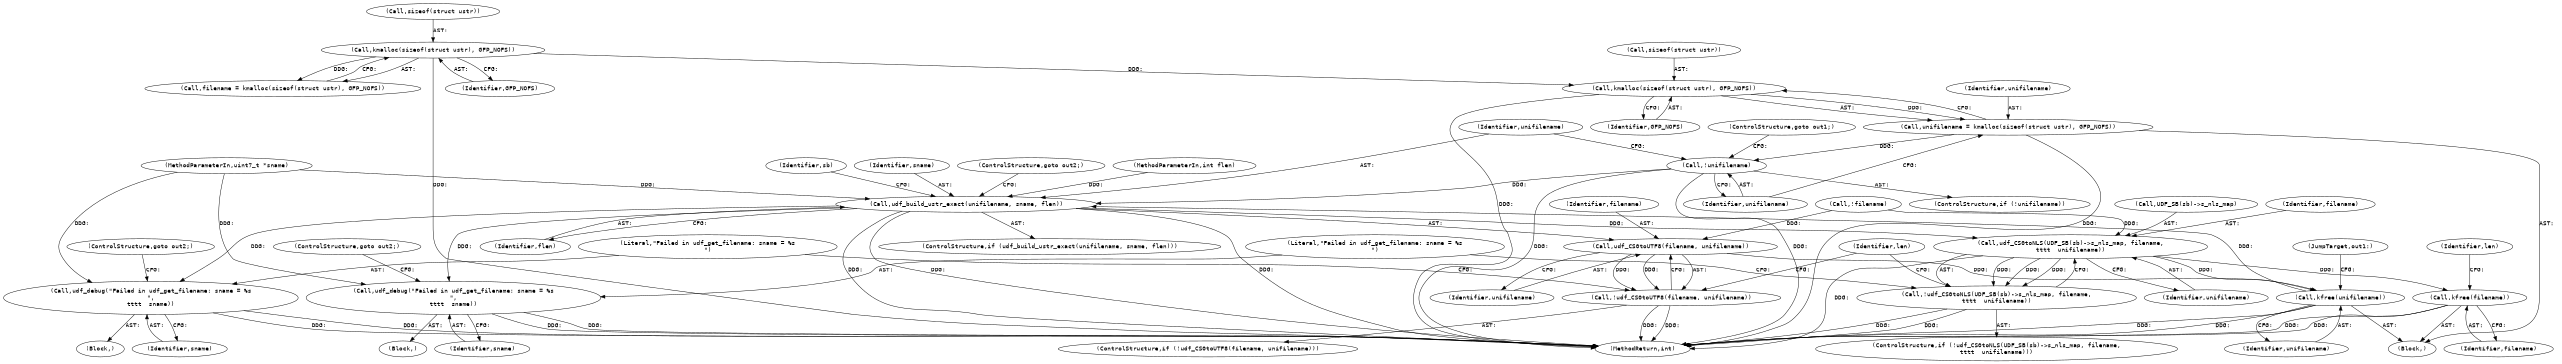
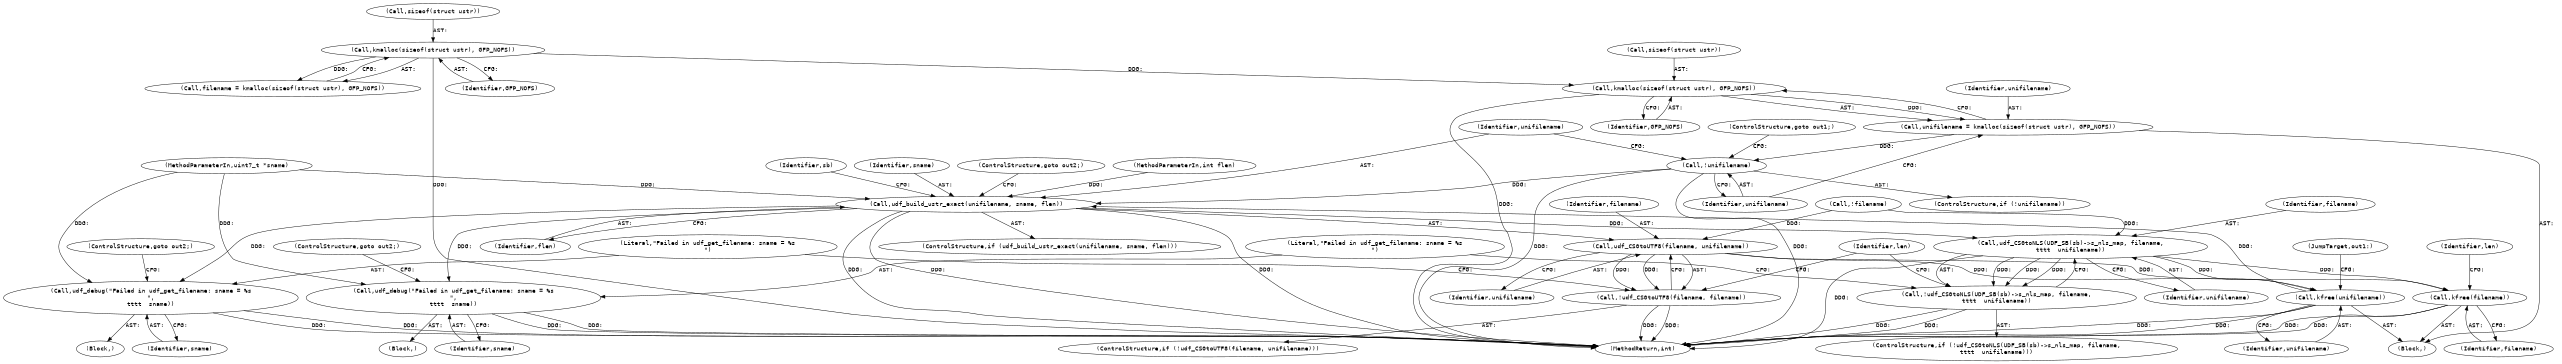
(2186, 204) -> none
(1967, 227) -> none
none -> (2086, 263)
(1671, 298) -> (1671, 298)
